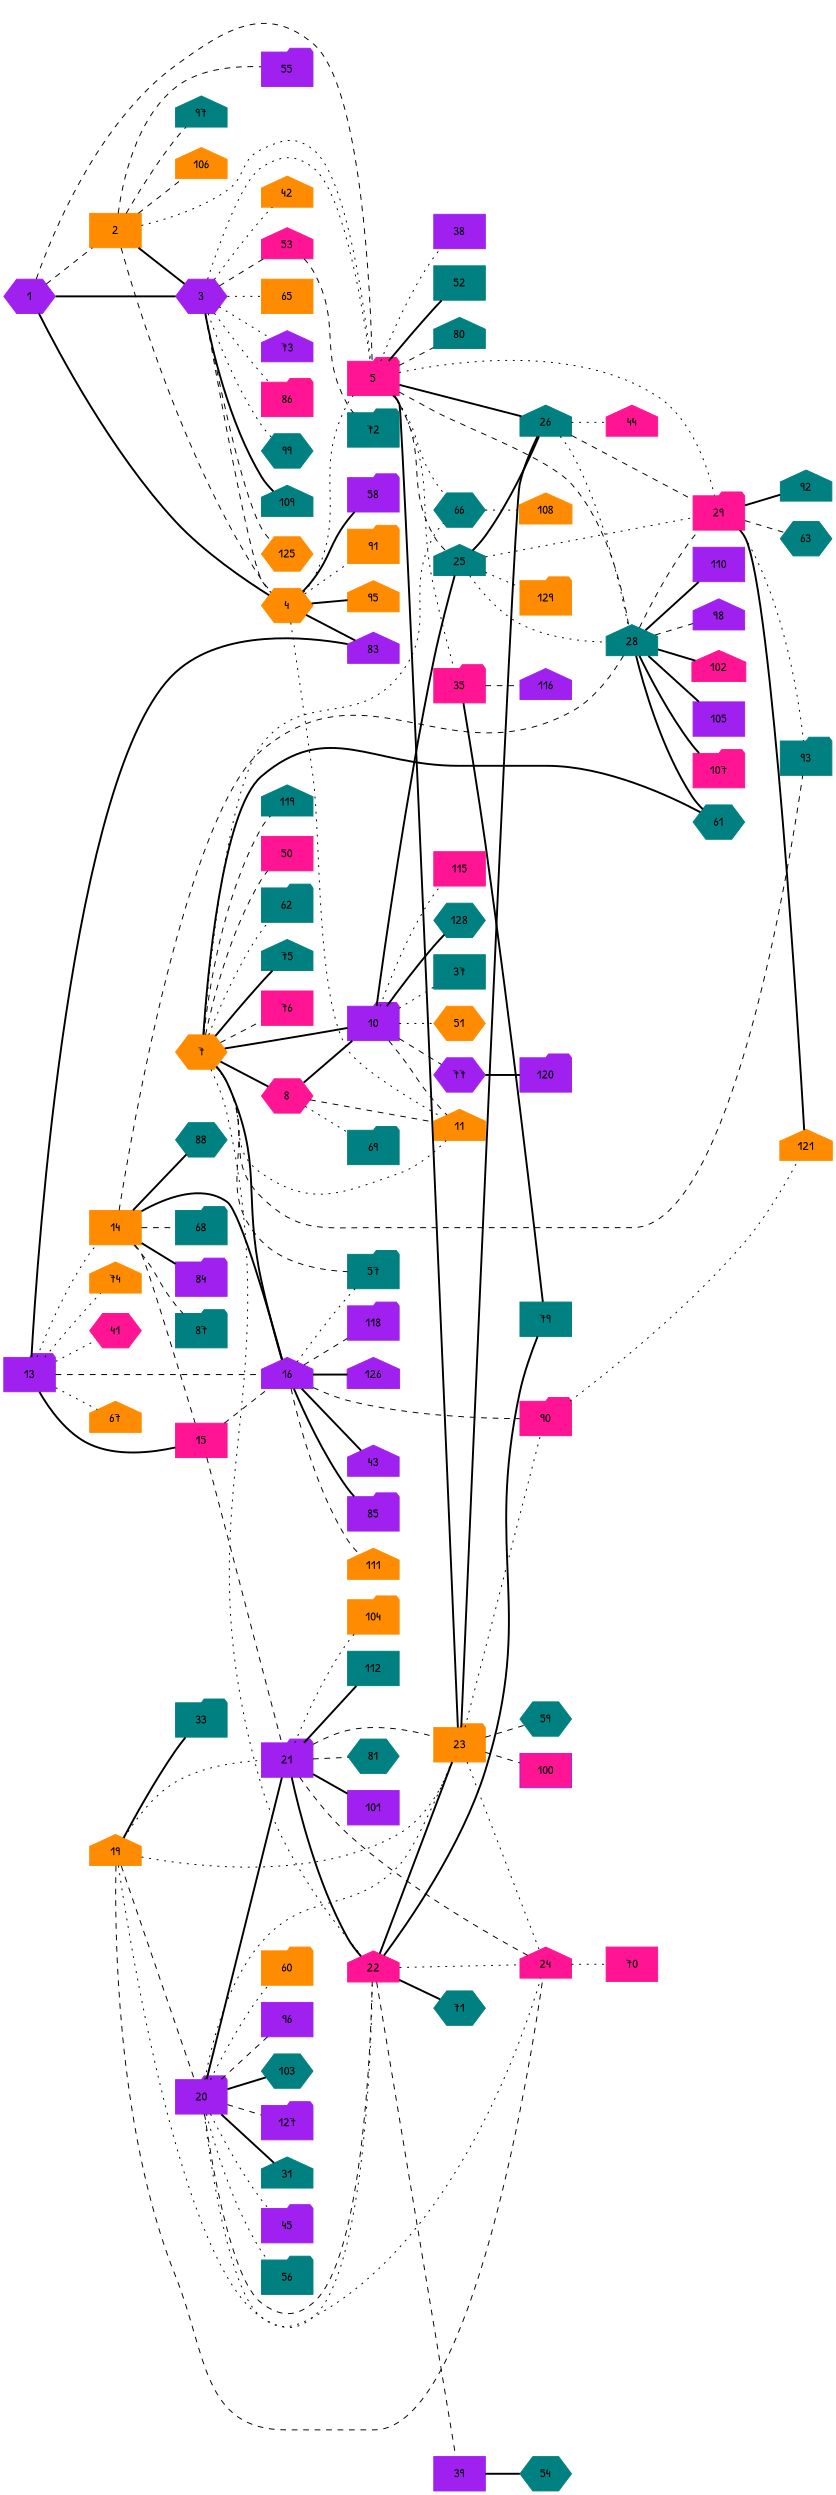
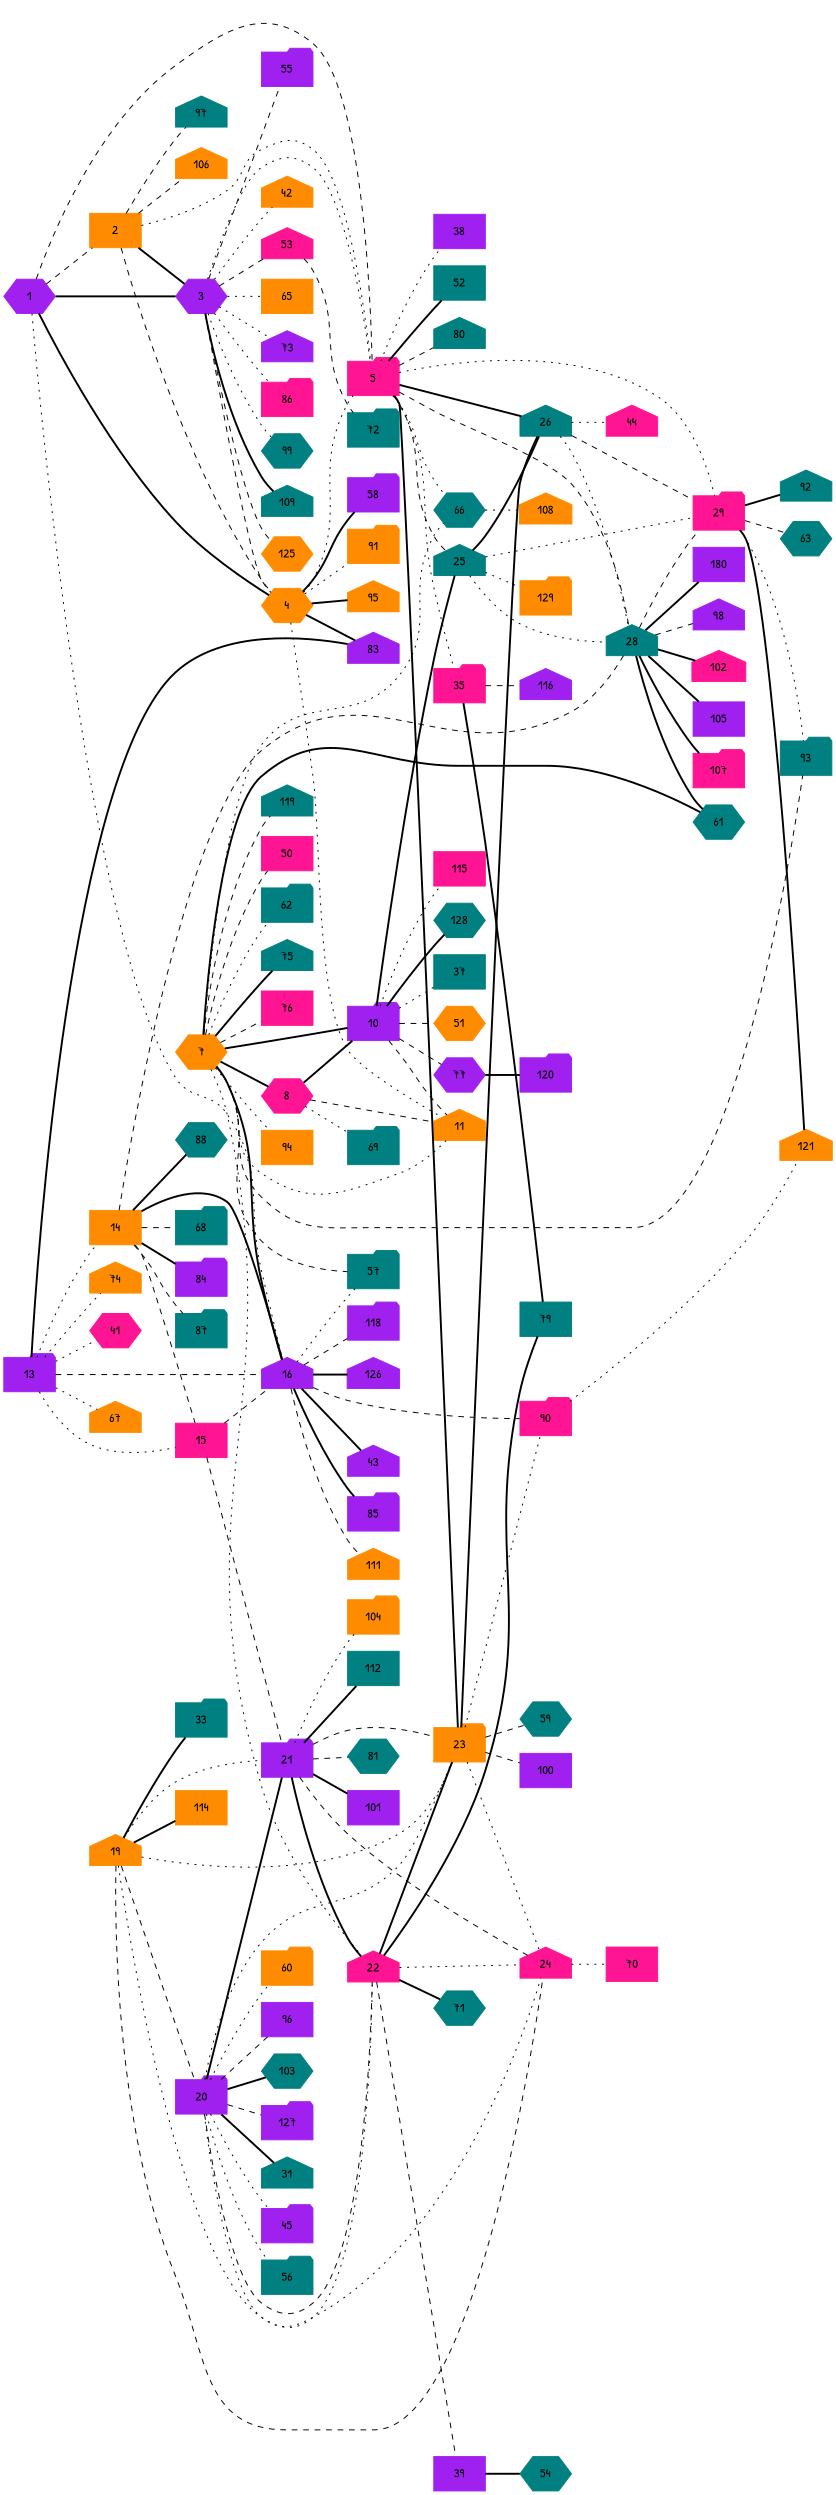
(158, 106) -> (248, 173)
(719, 564) -> (719, 564)
none -> (106, 858)
(416, 1023) -> (416, 1023)
none -> (287, 1147)
(96, 1447) -> (96, 1447)
(546, 1771) -> (546, 1771)
none -> (201, 1808)
